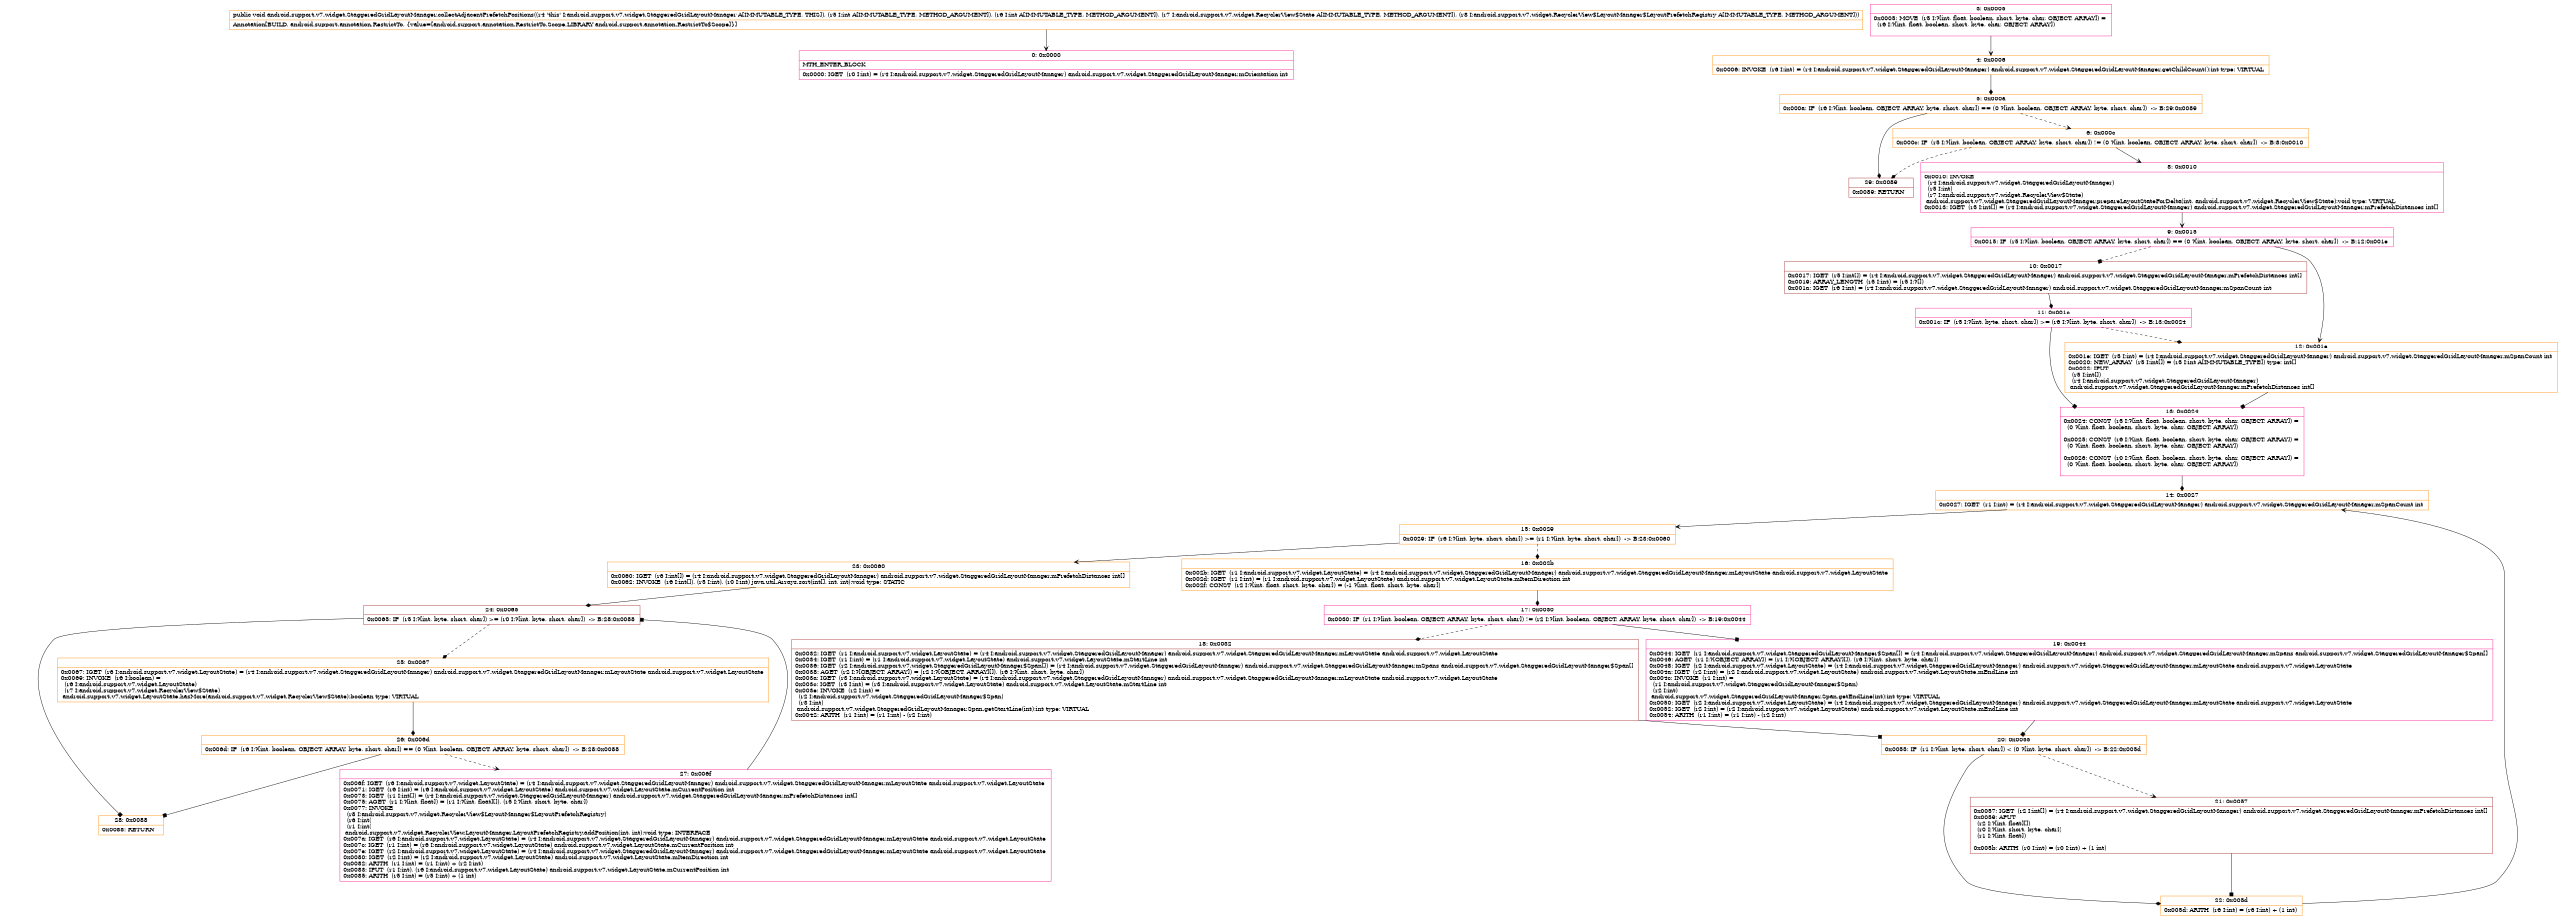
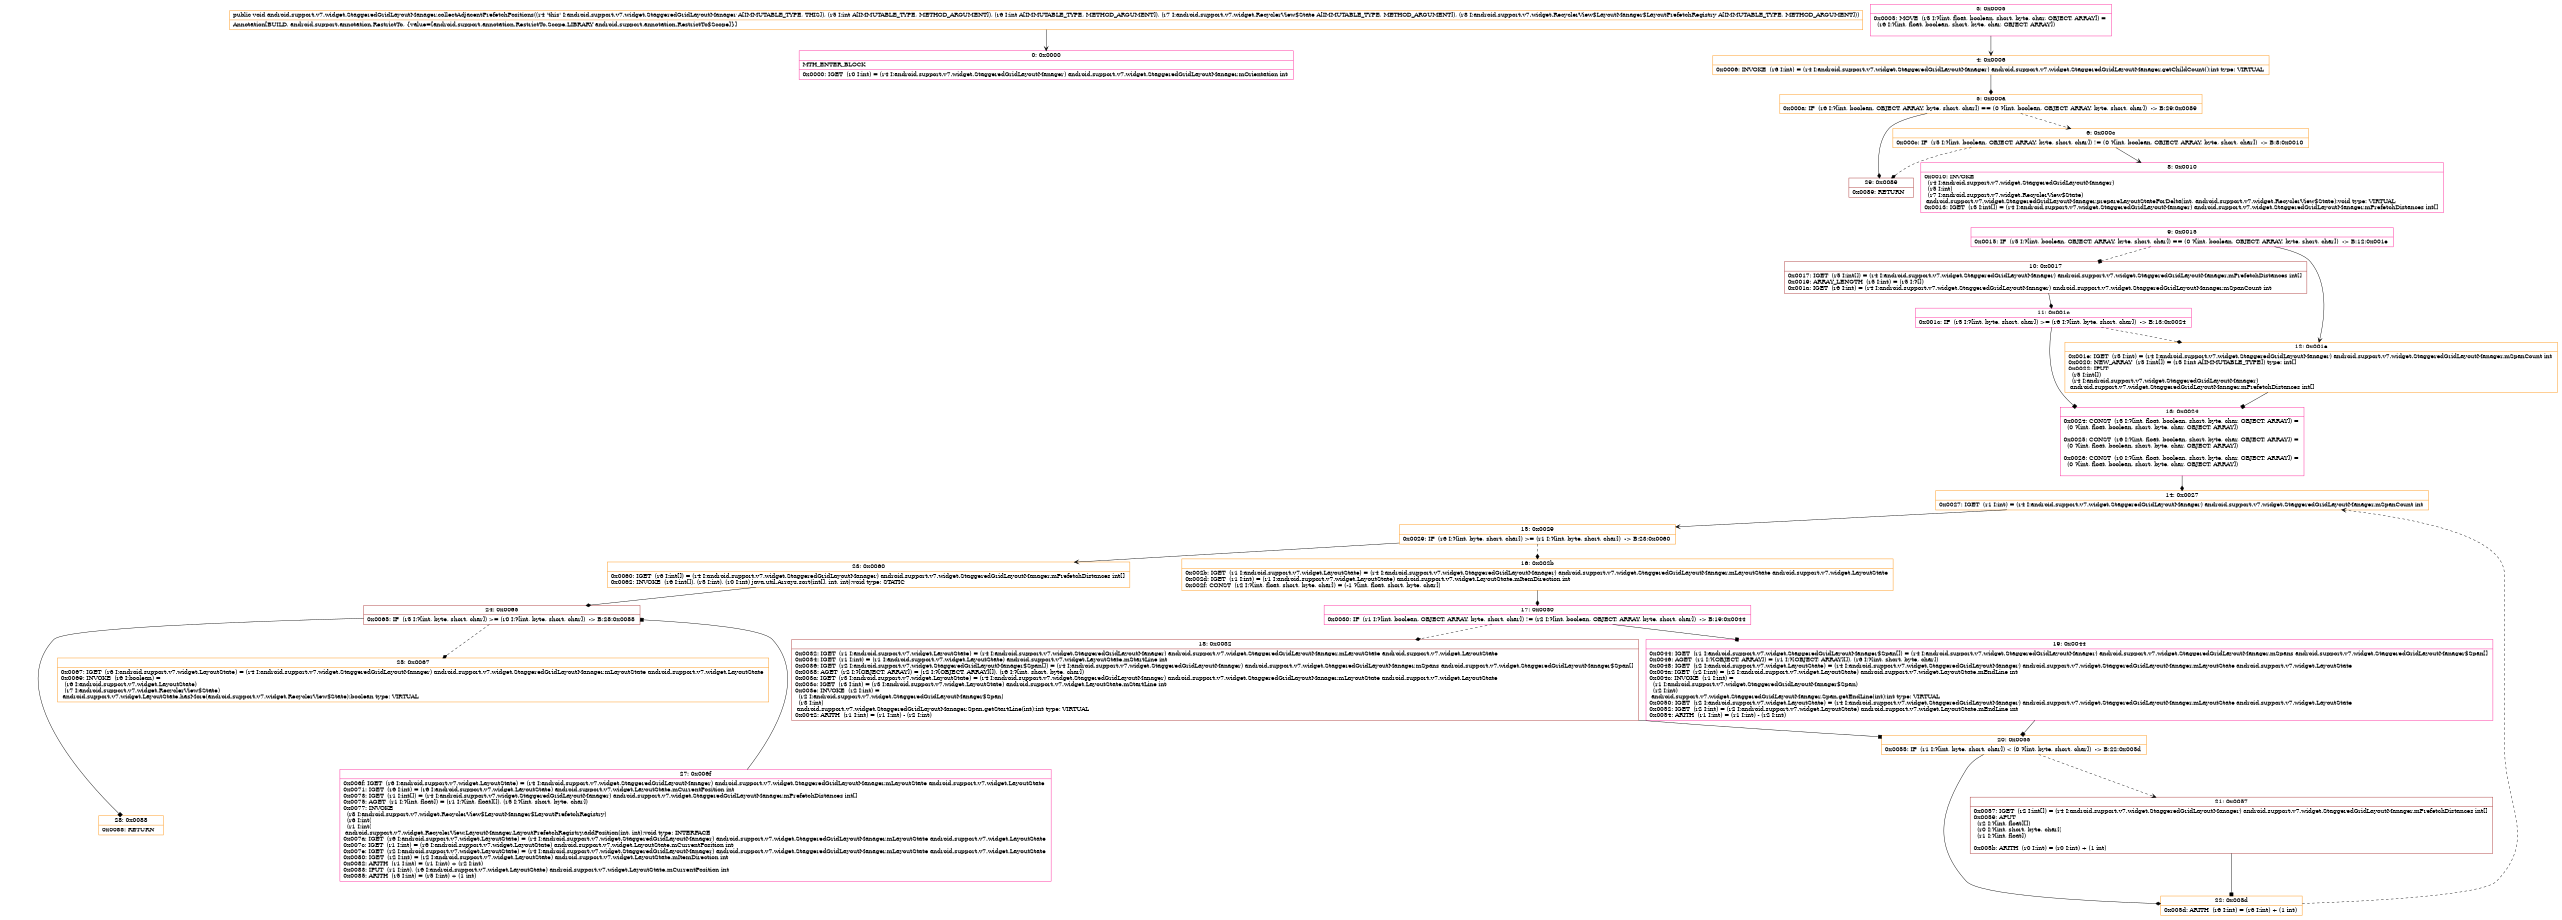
(2182, 218) -> none
(2504, 739) -> (2504, 739)
(413, 745) -> none
